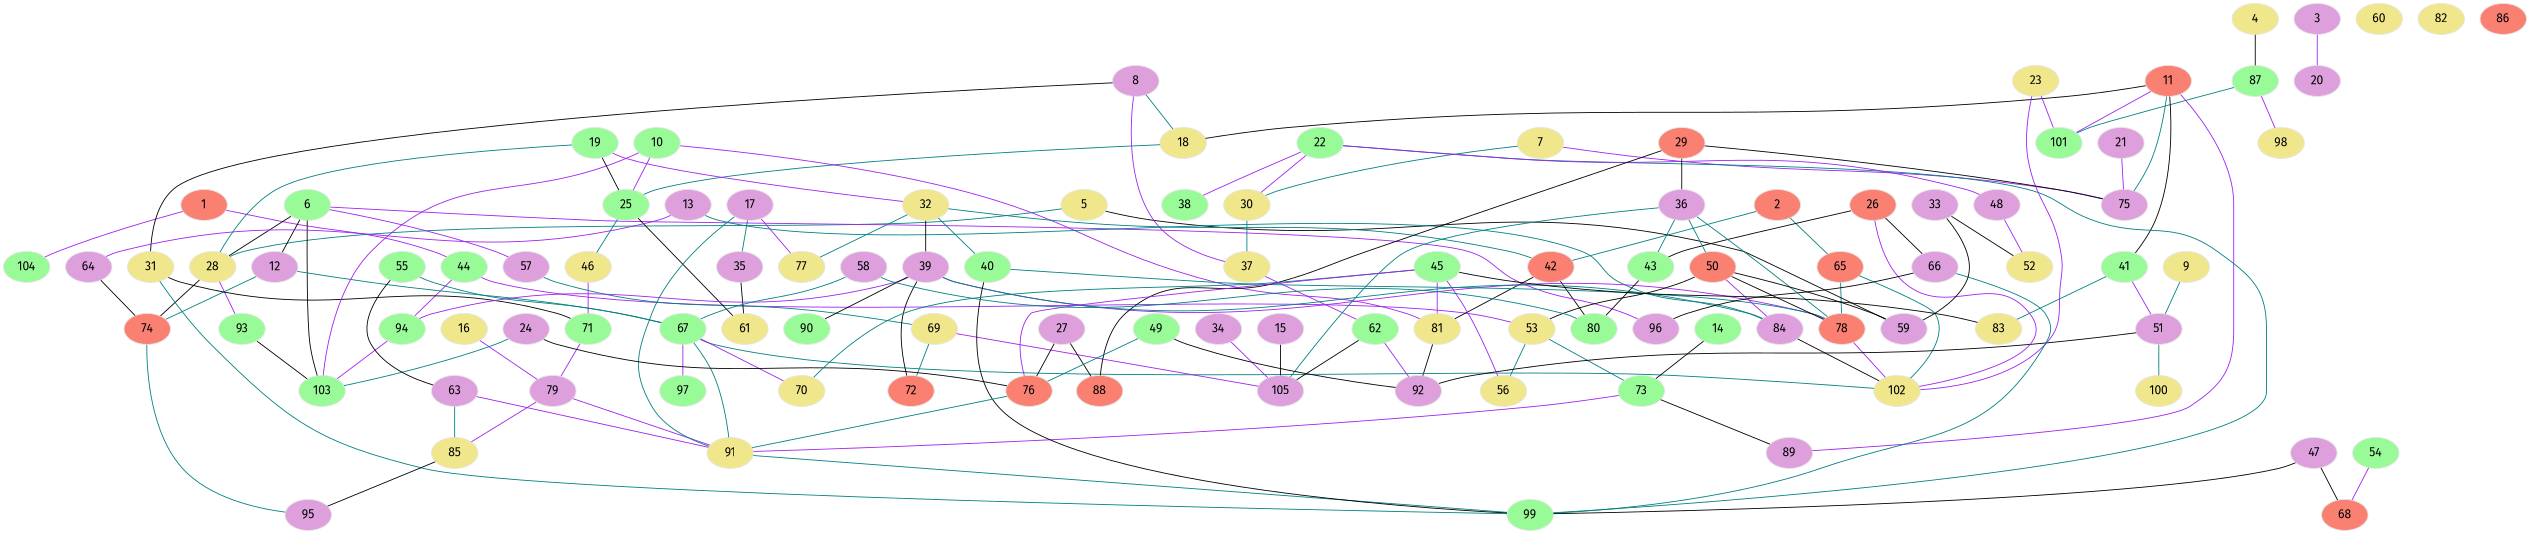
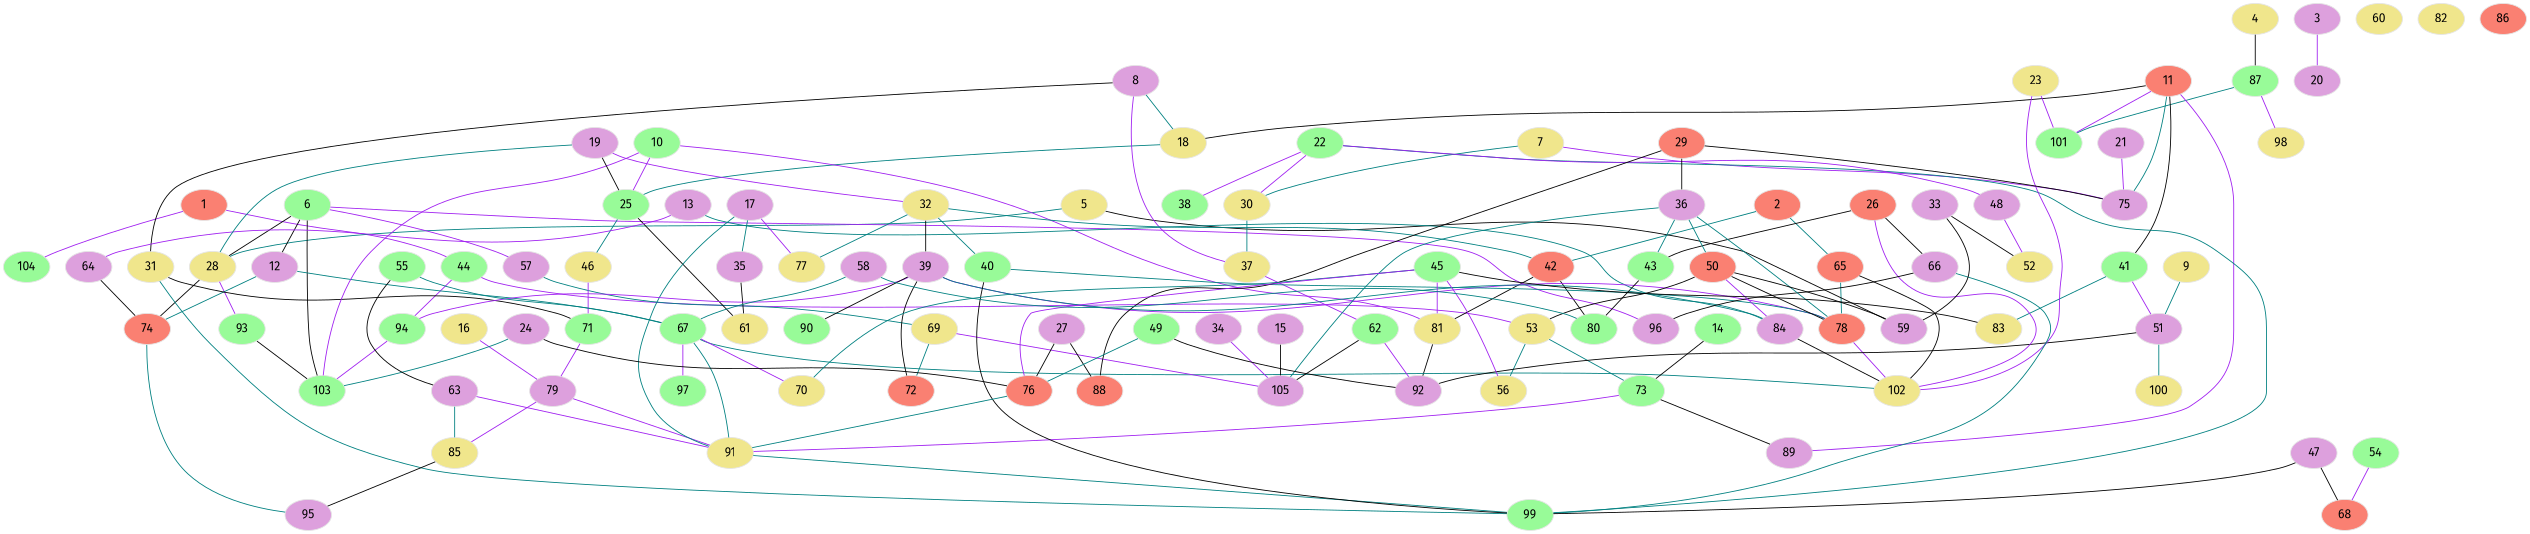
(595, 143) -> (595, 143)
(1924, 306) -> (1924, 306)
